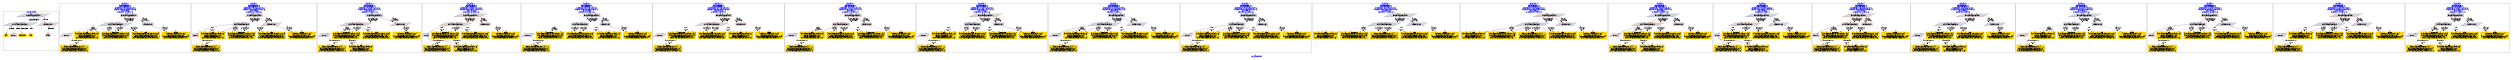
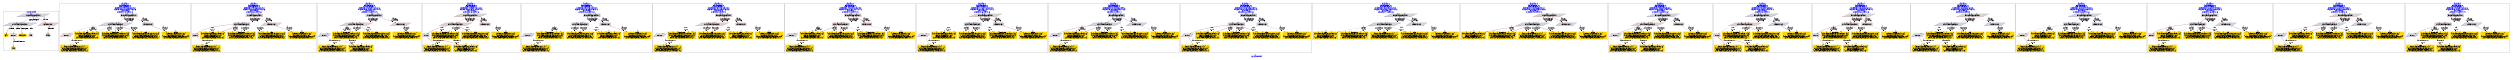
(31, 35) -> (31, 35)
none -> (13, 48)
